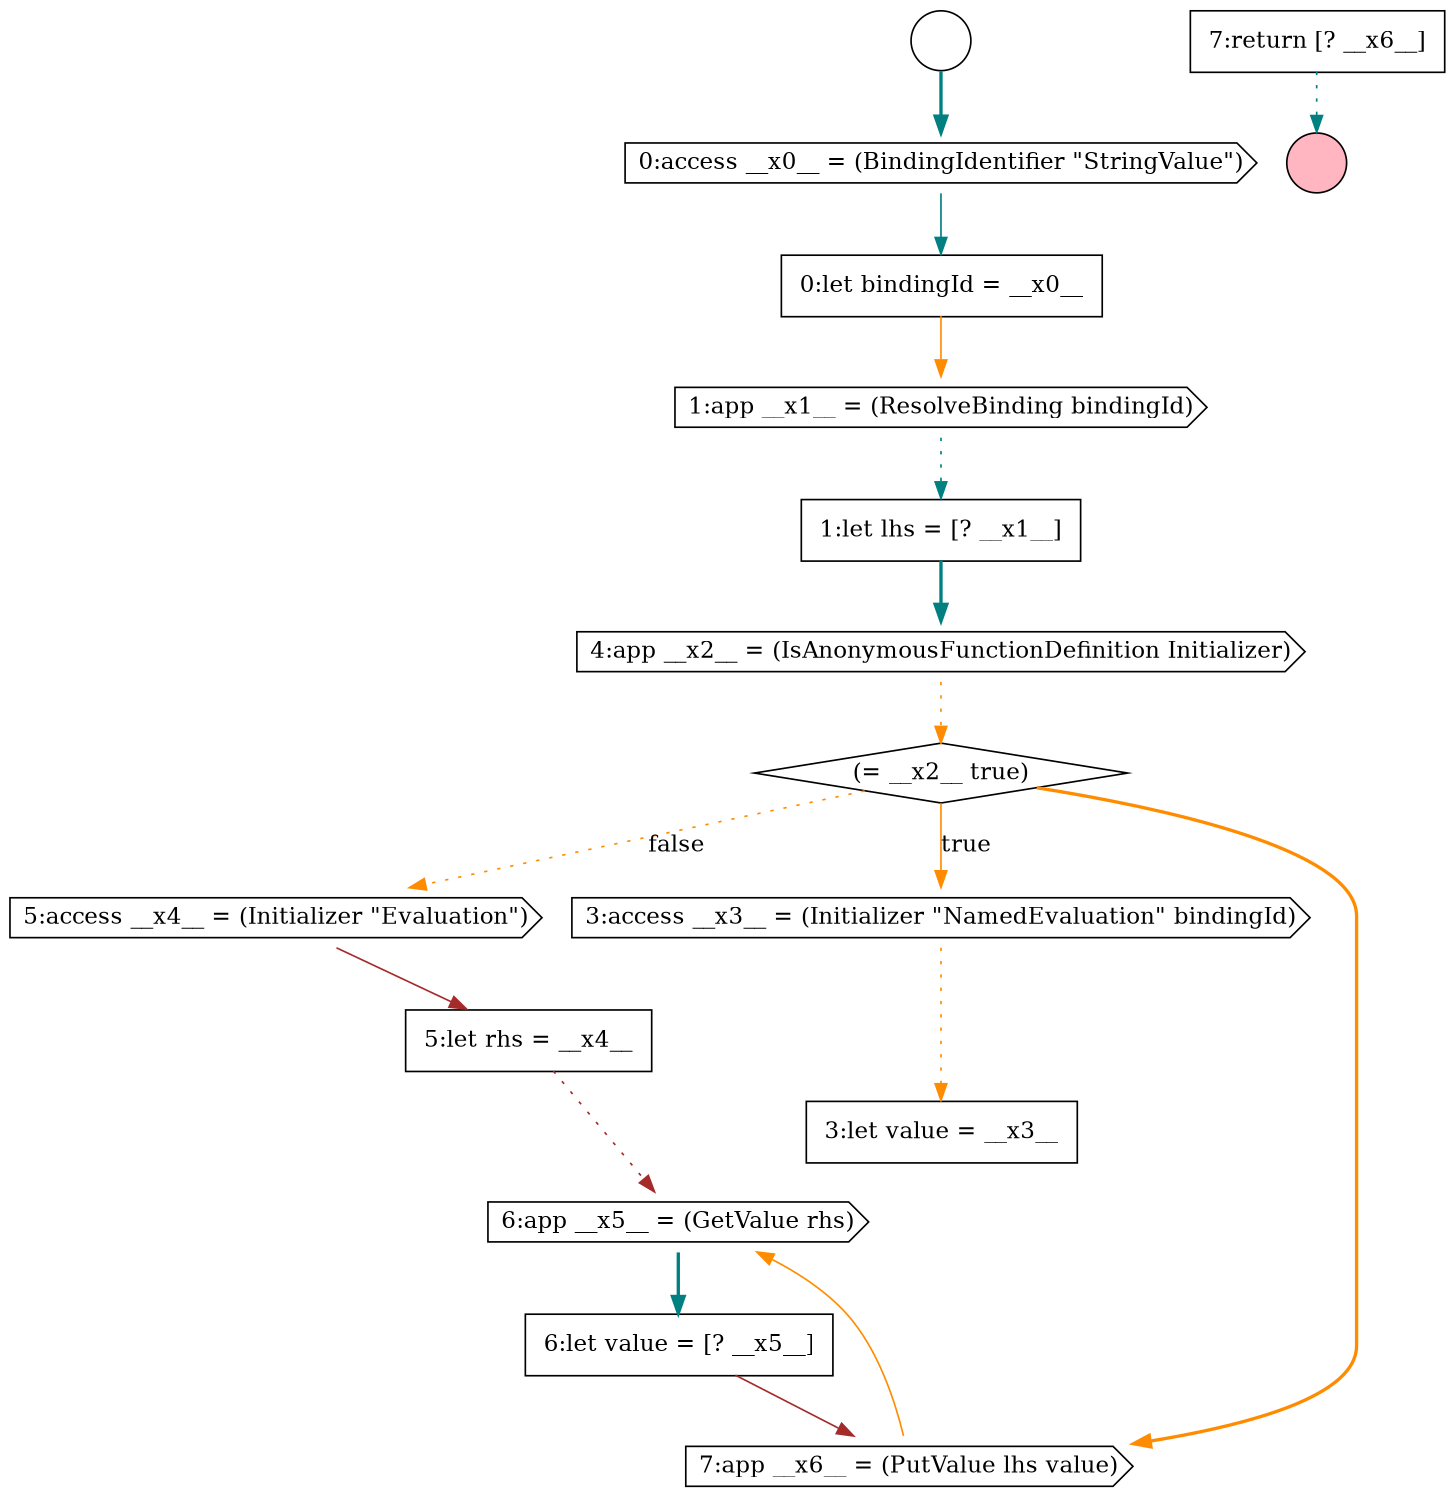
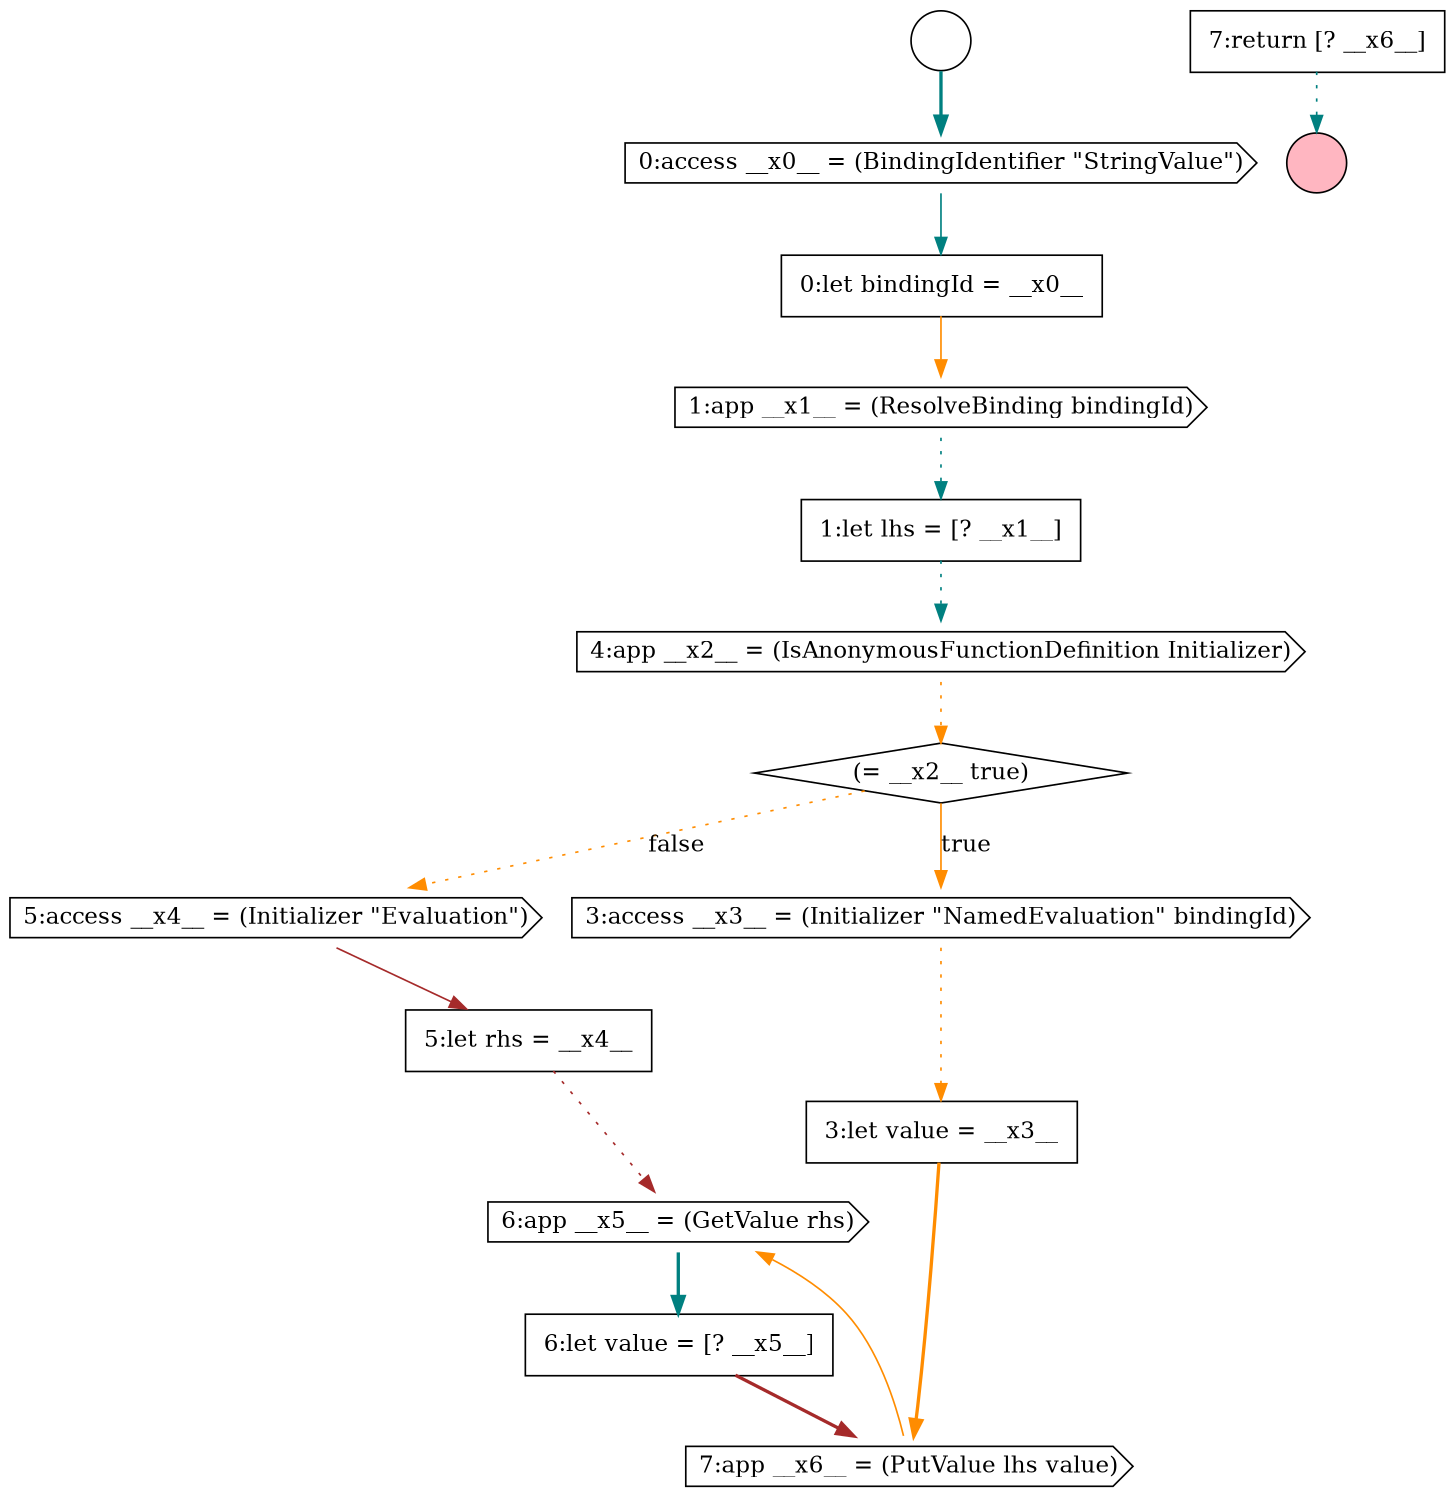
(941, 582) -> (941, 582)
(1357, 1071) -> (929, 1291)
(787, 1402) -> (787, 1402)
